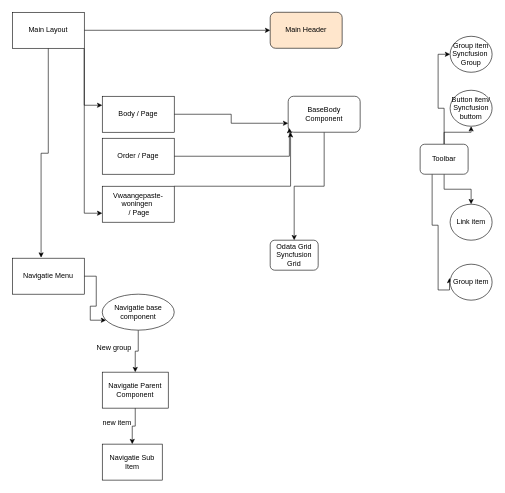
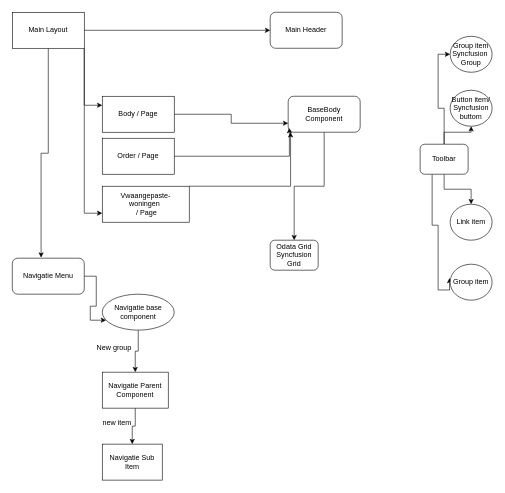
(306, 30) -> (306, 30)
(138, 204) -> (146, 204)
(48, 276) -> (48, 276)
